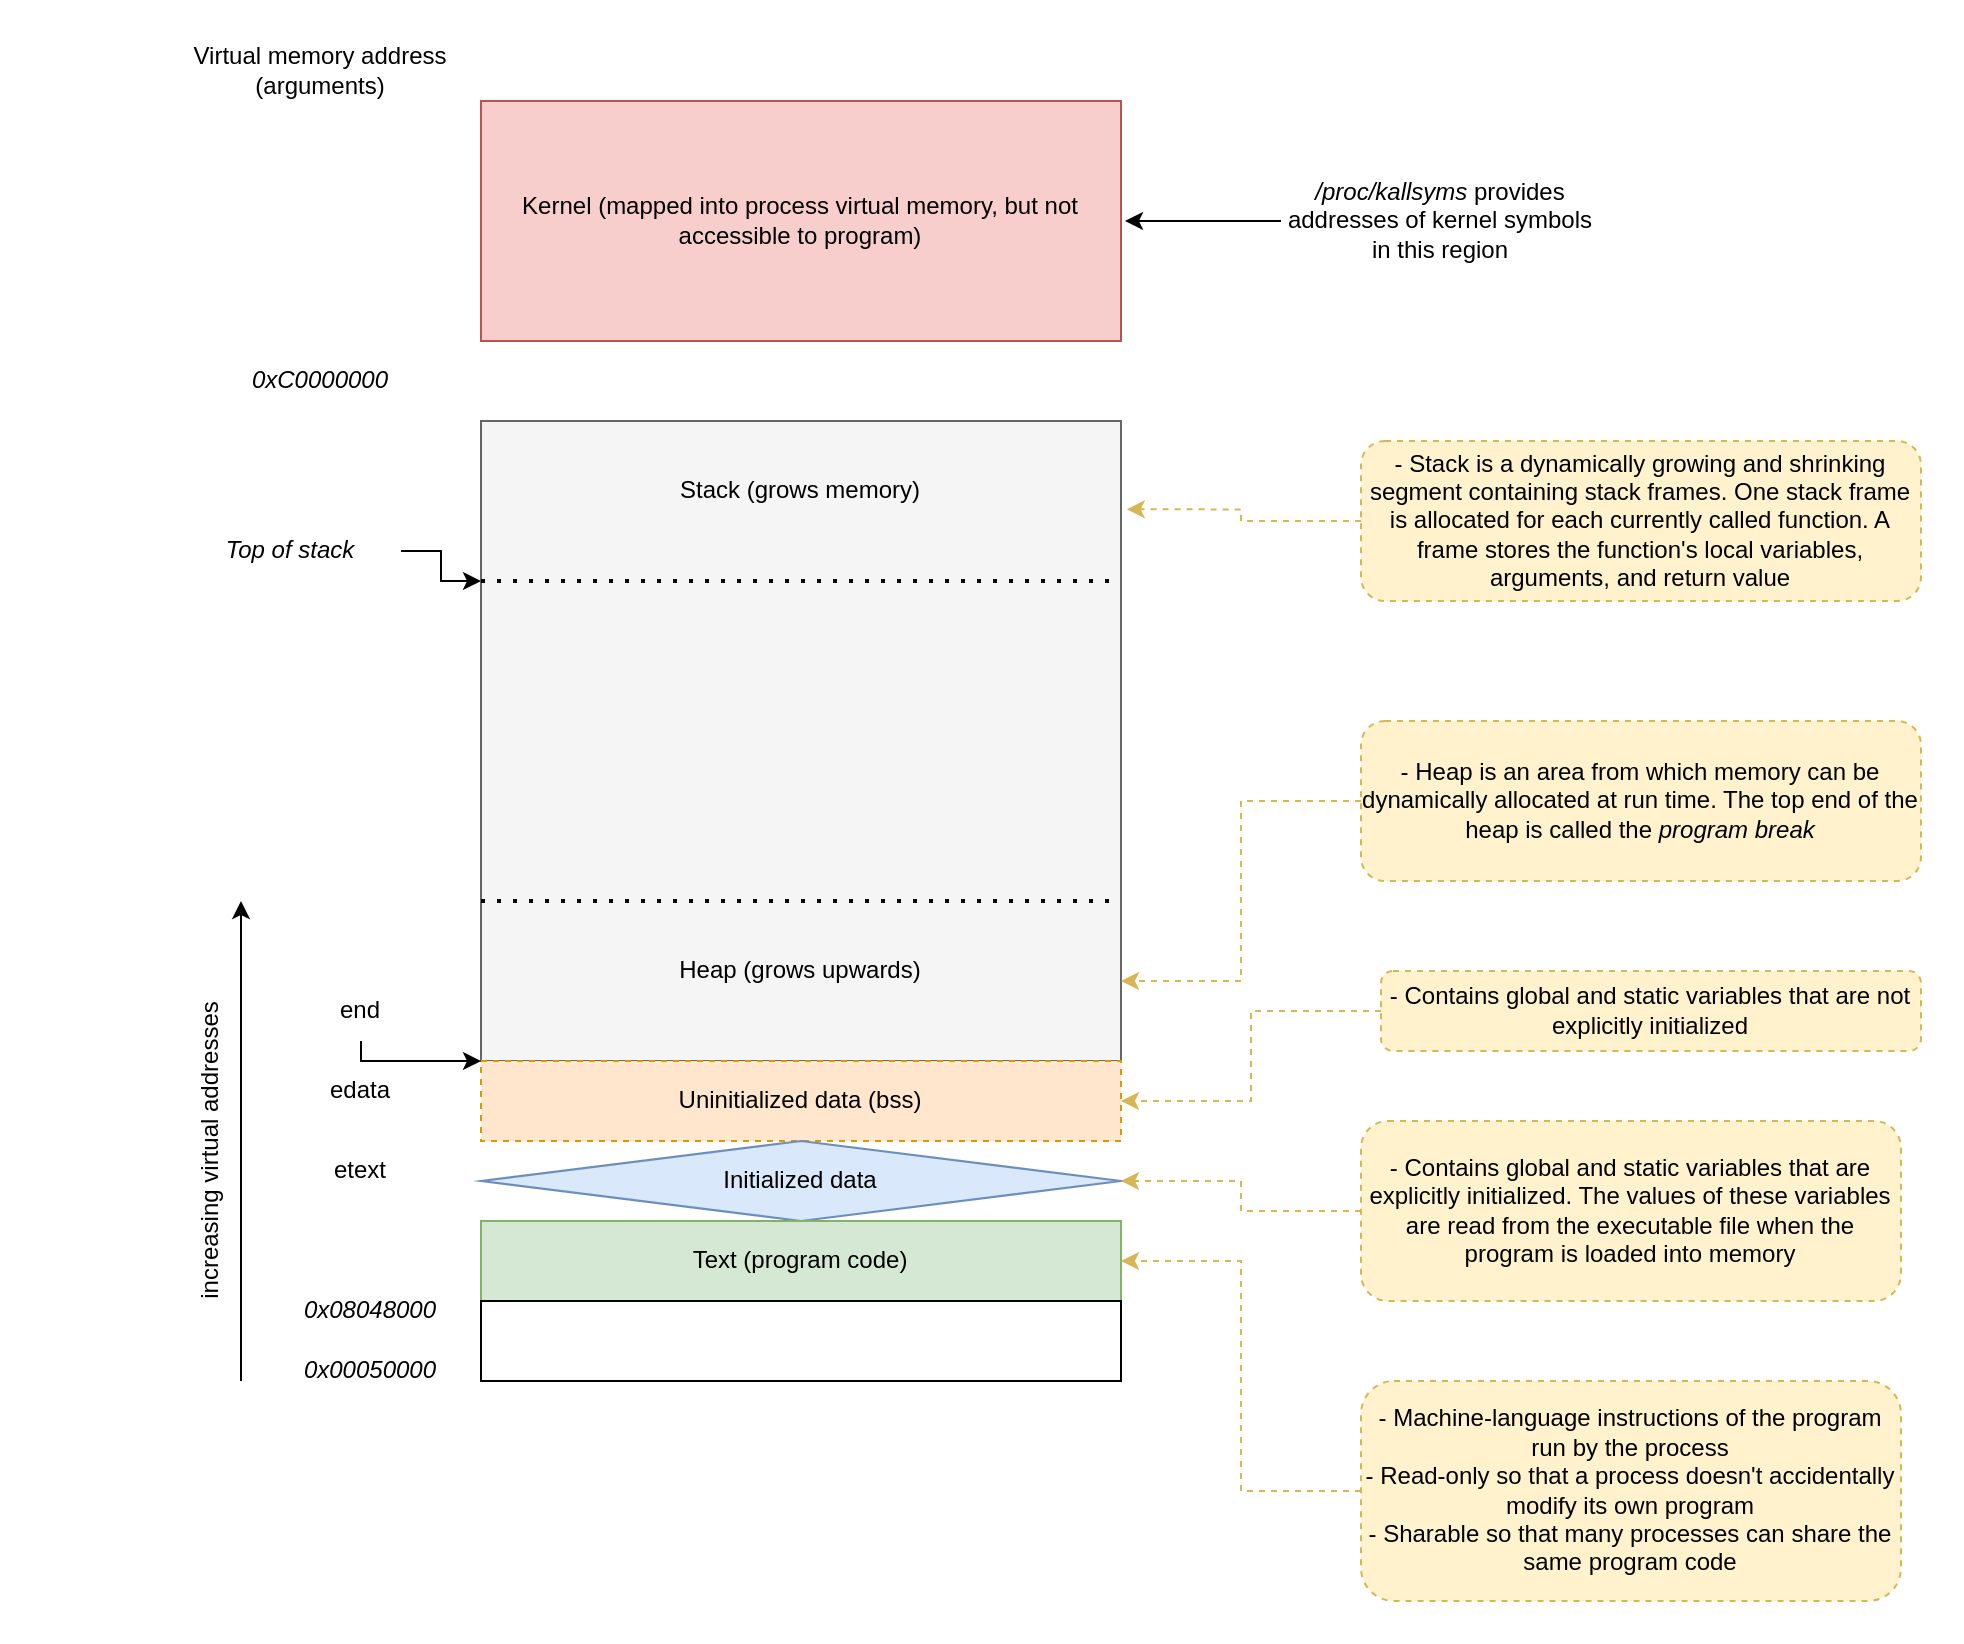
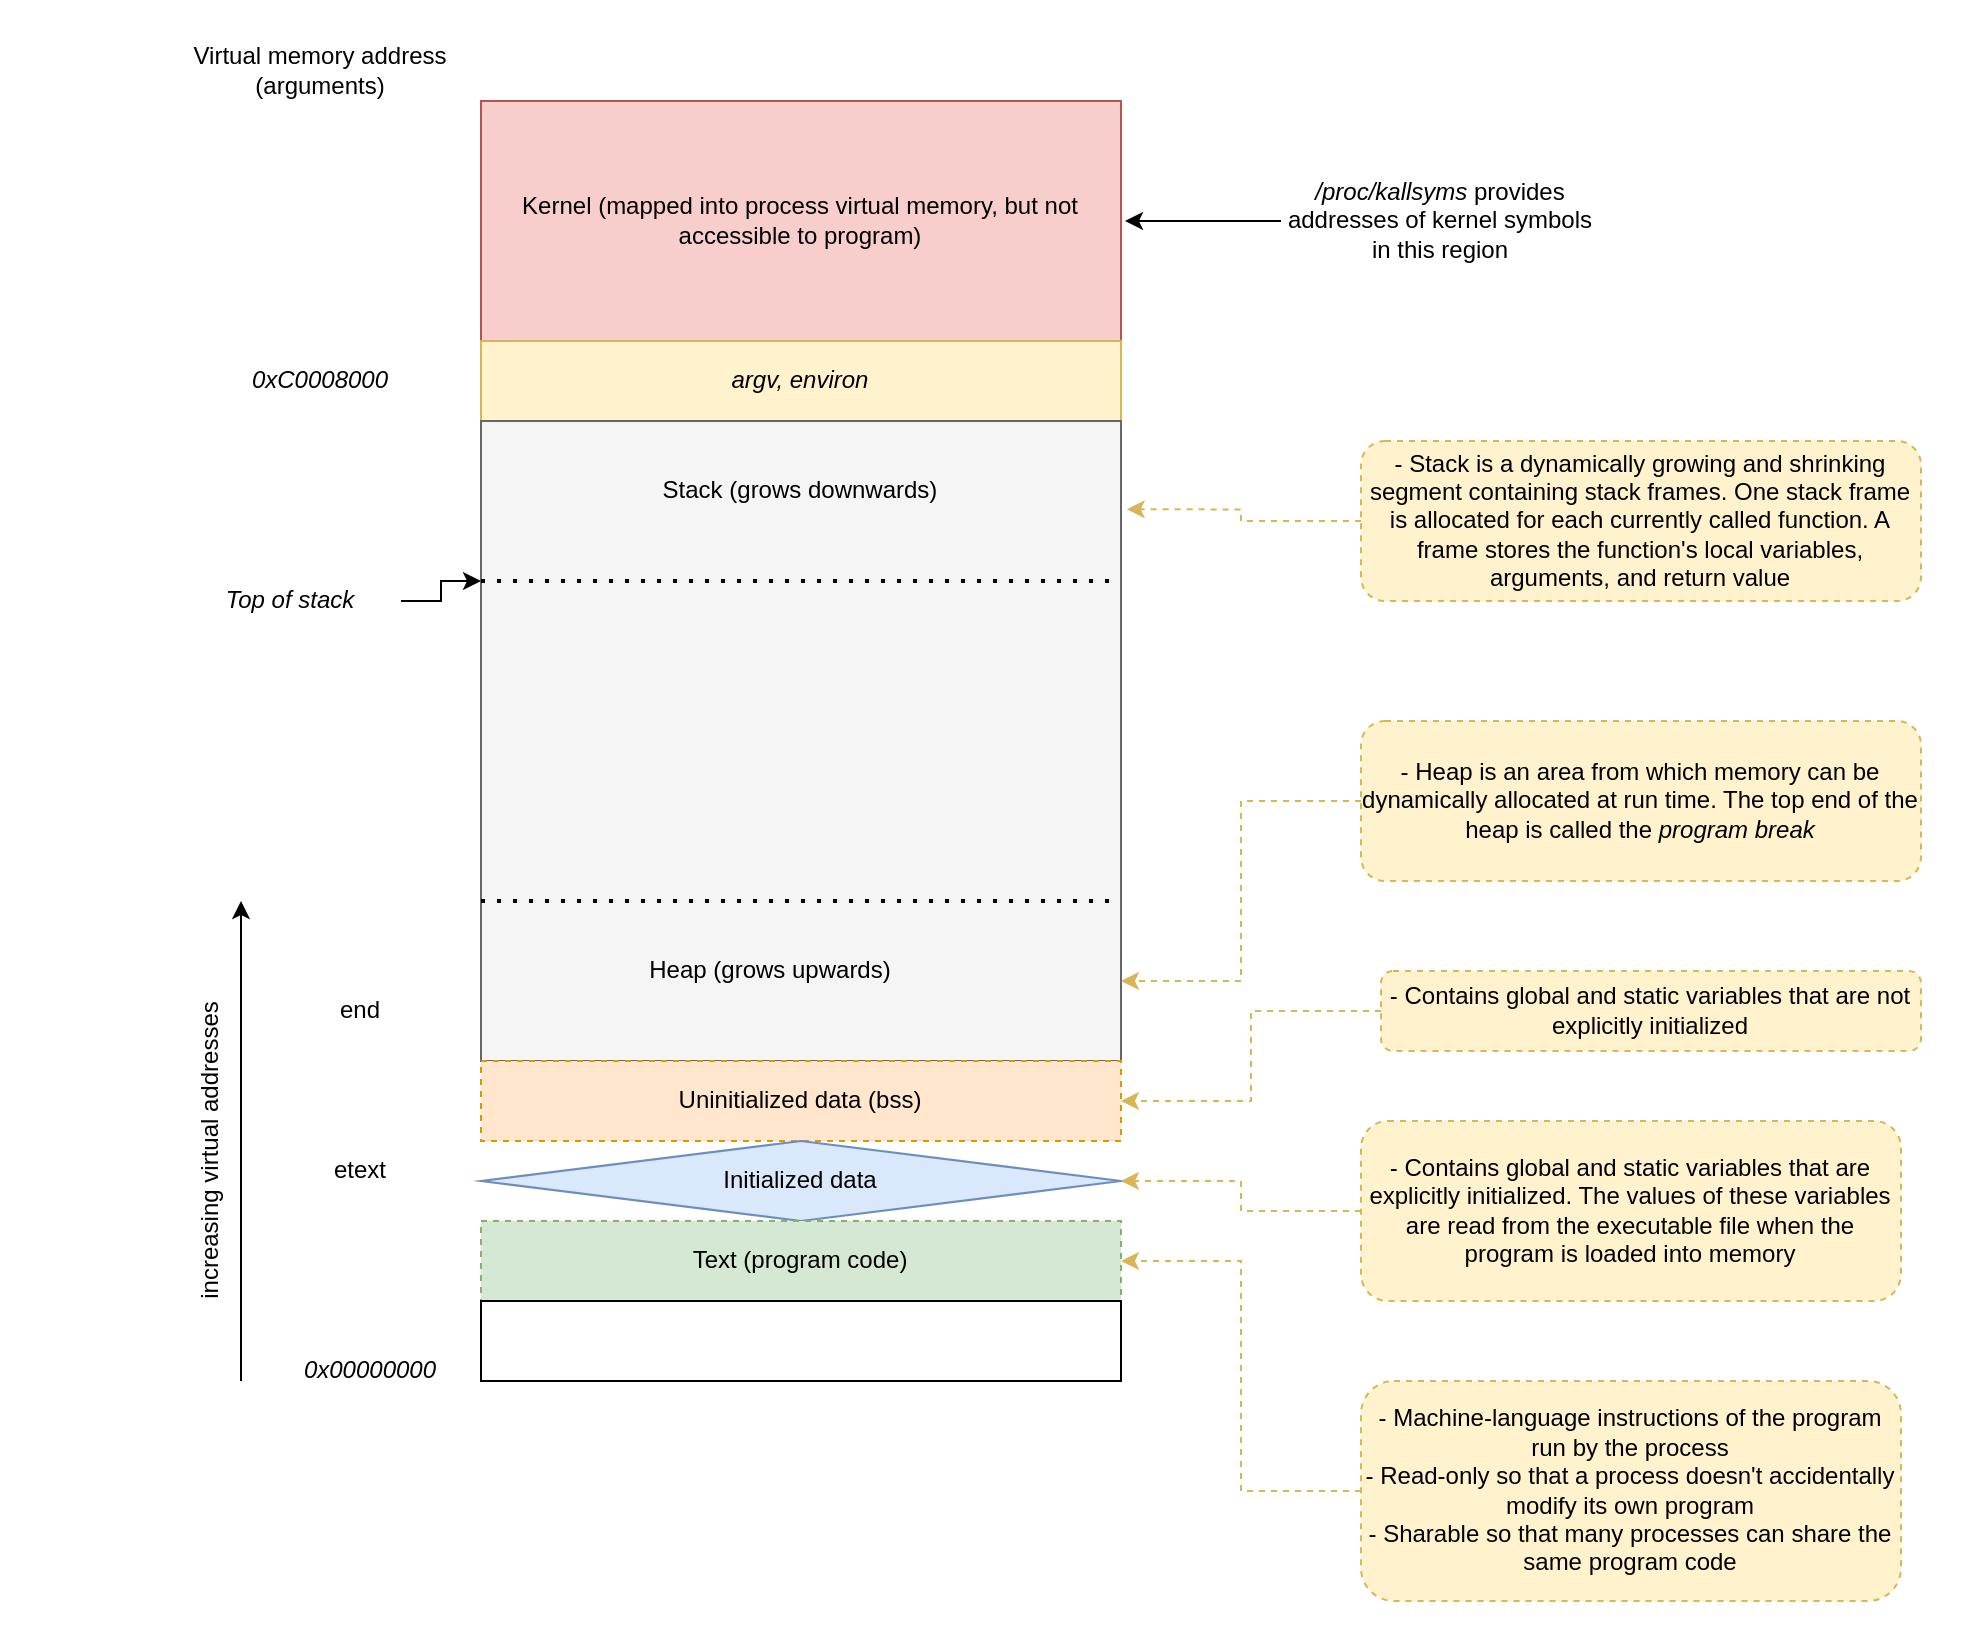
(321, 381) -> (321, 381)
none -> (801, 381)
(801, 491) -> (801, 491)
(291, 551) -> (291, 601)
(801, 971) -> (771, 971)
(404, 1061) -> none
(361, 1091) -> none
(801, 1261) -> (801, 1261)
(371, 1311) -> none
(371, 1371) -> (371, 1371)
